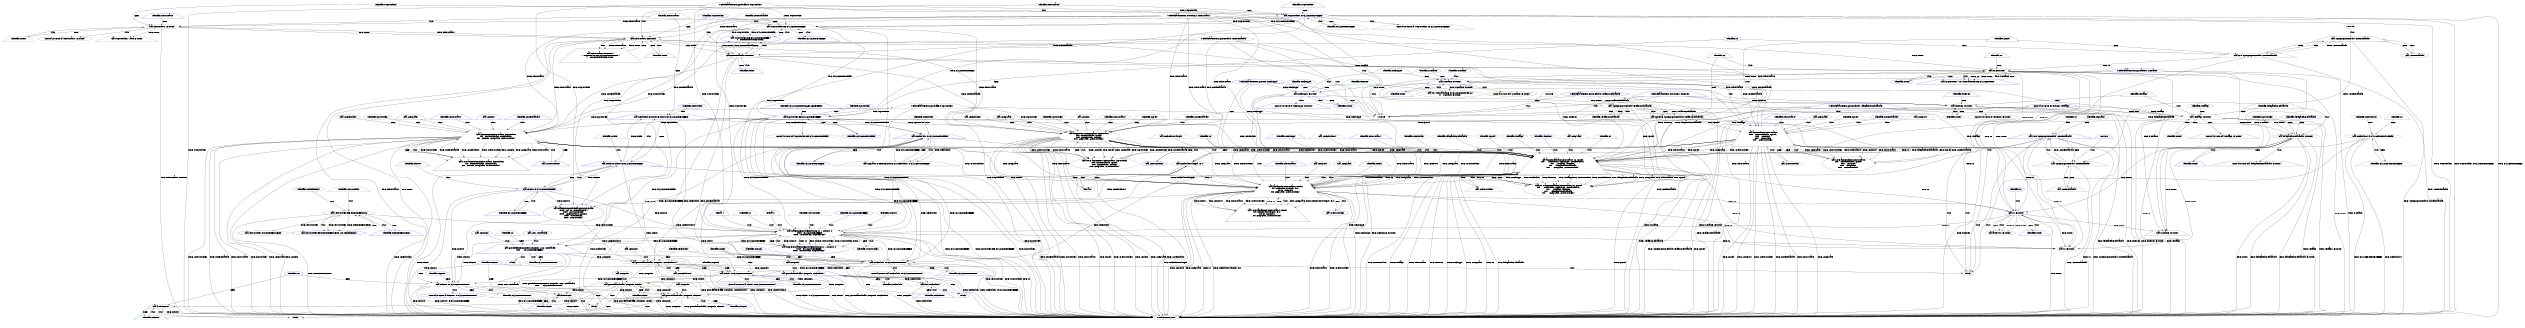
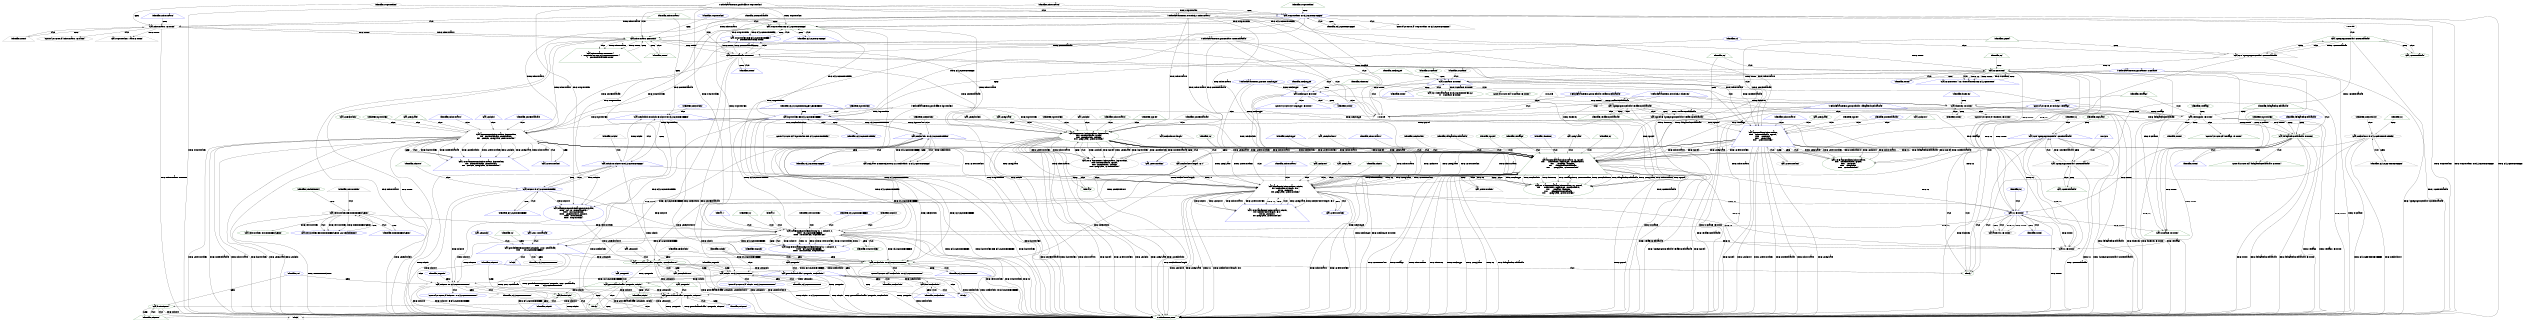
(1293, 106) -> (1293, 106)
(2200, 117) -> (2200, 117)
(349, 213) -> (349, 213)
